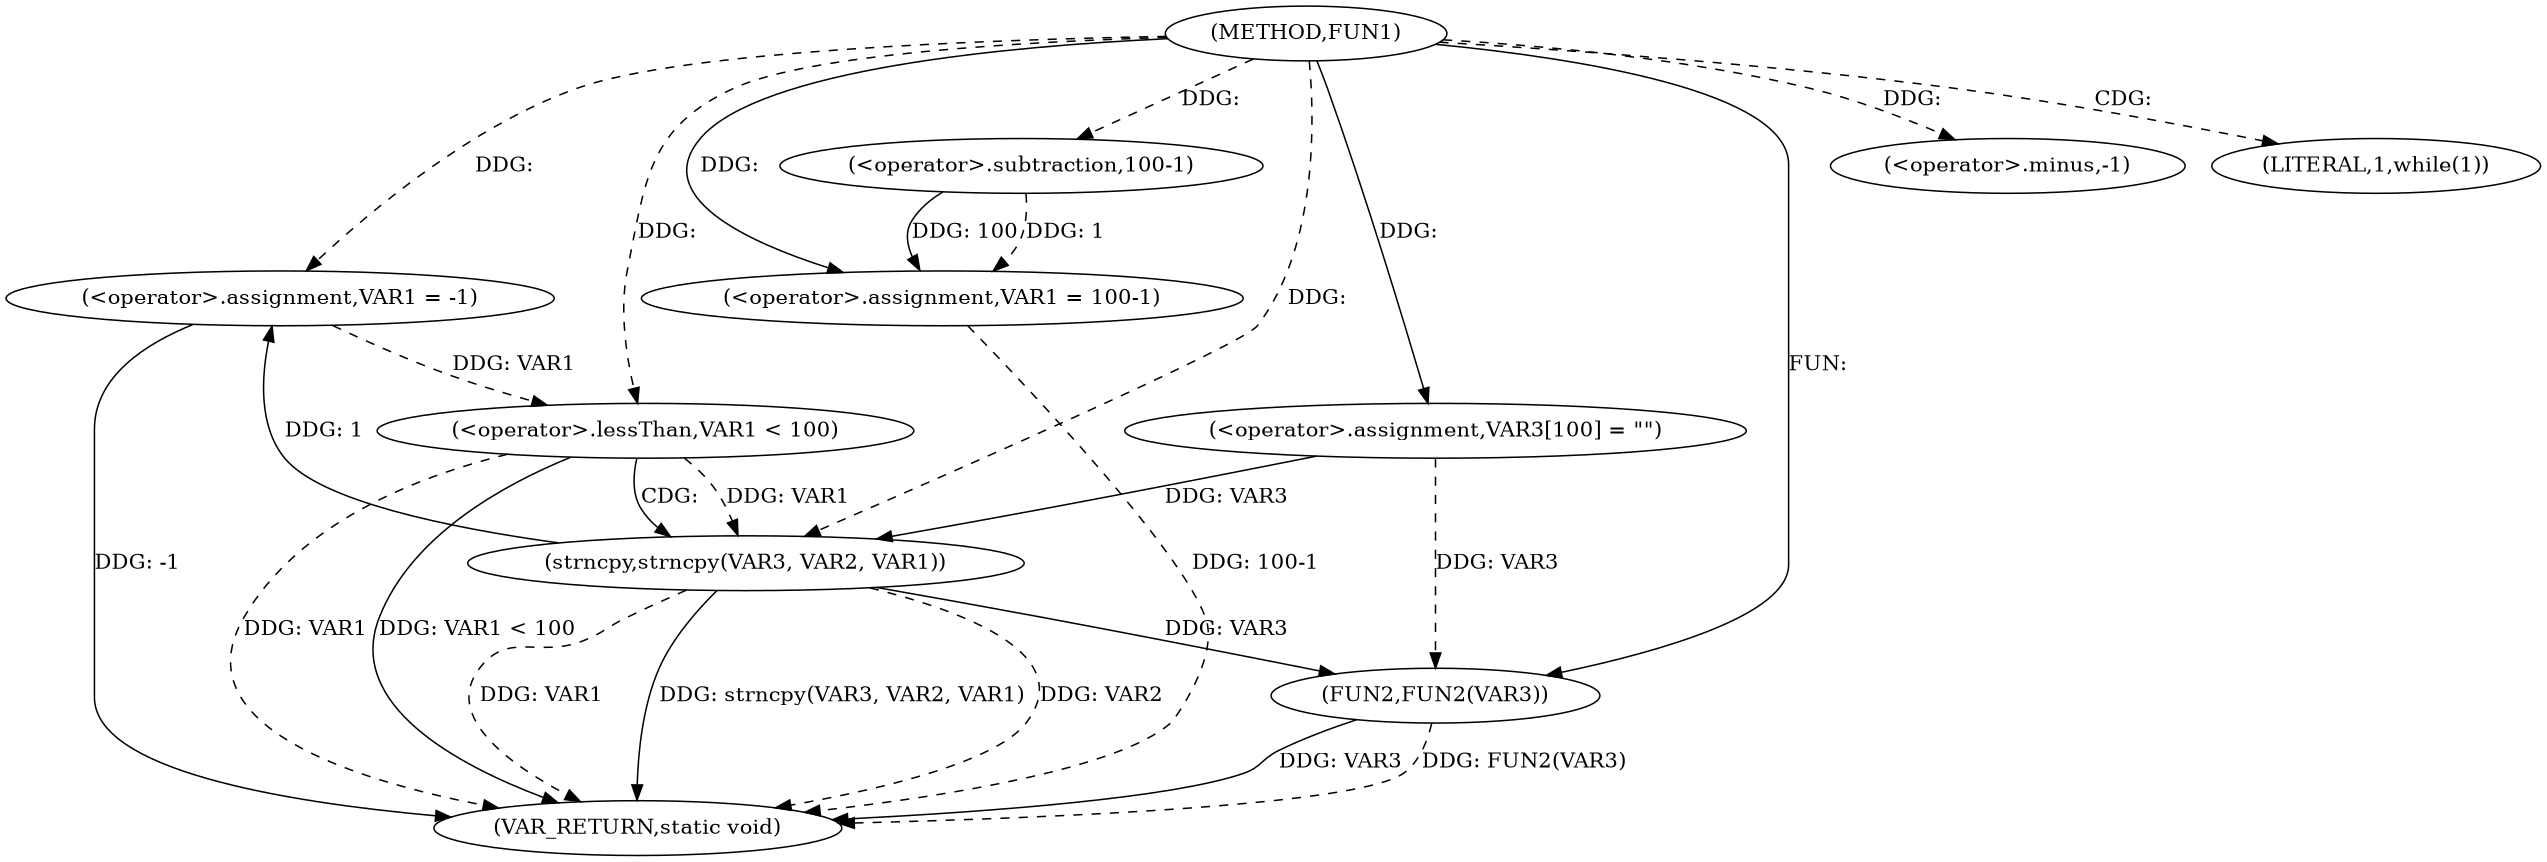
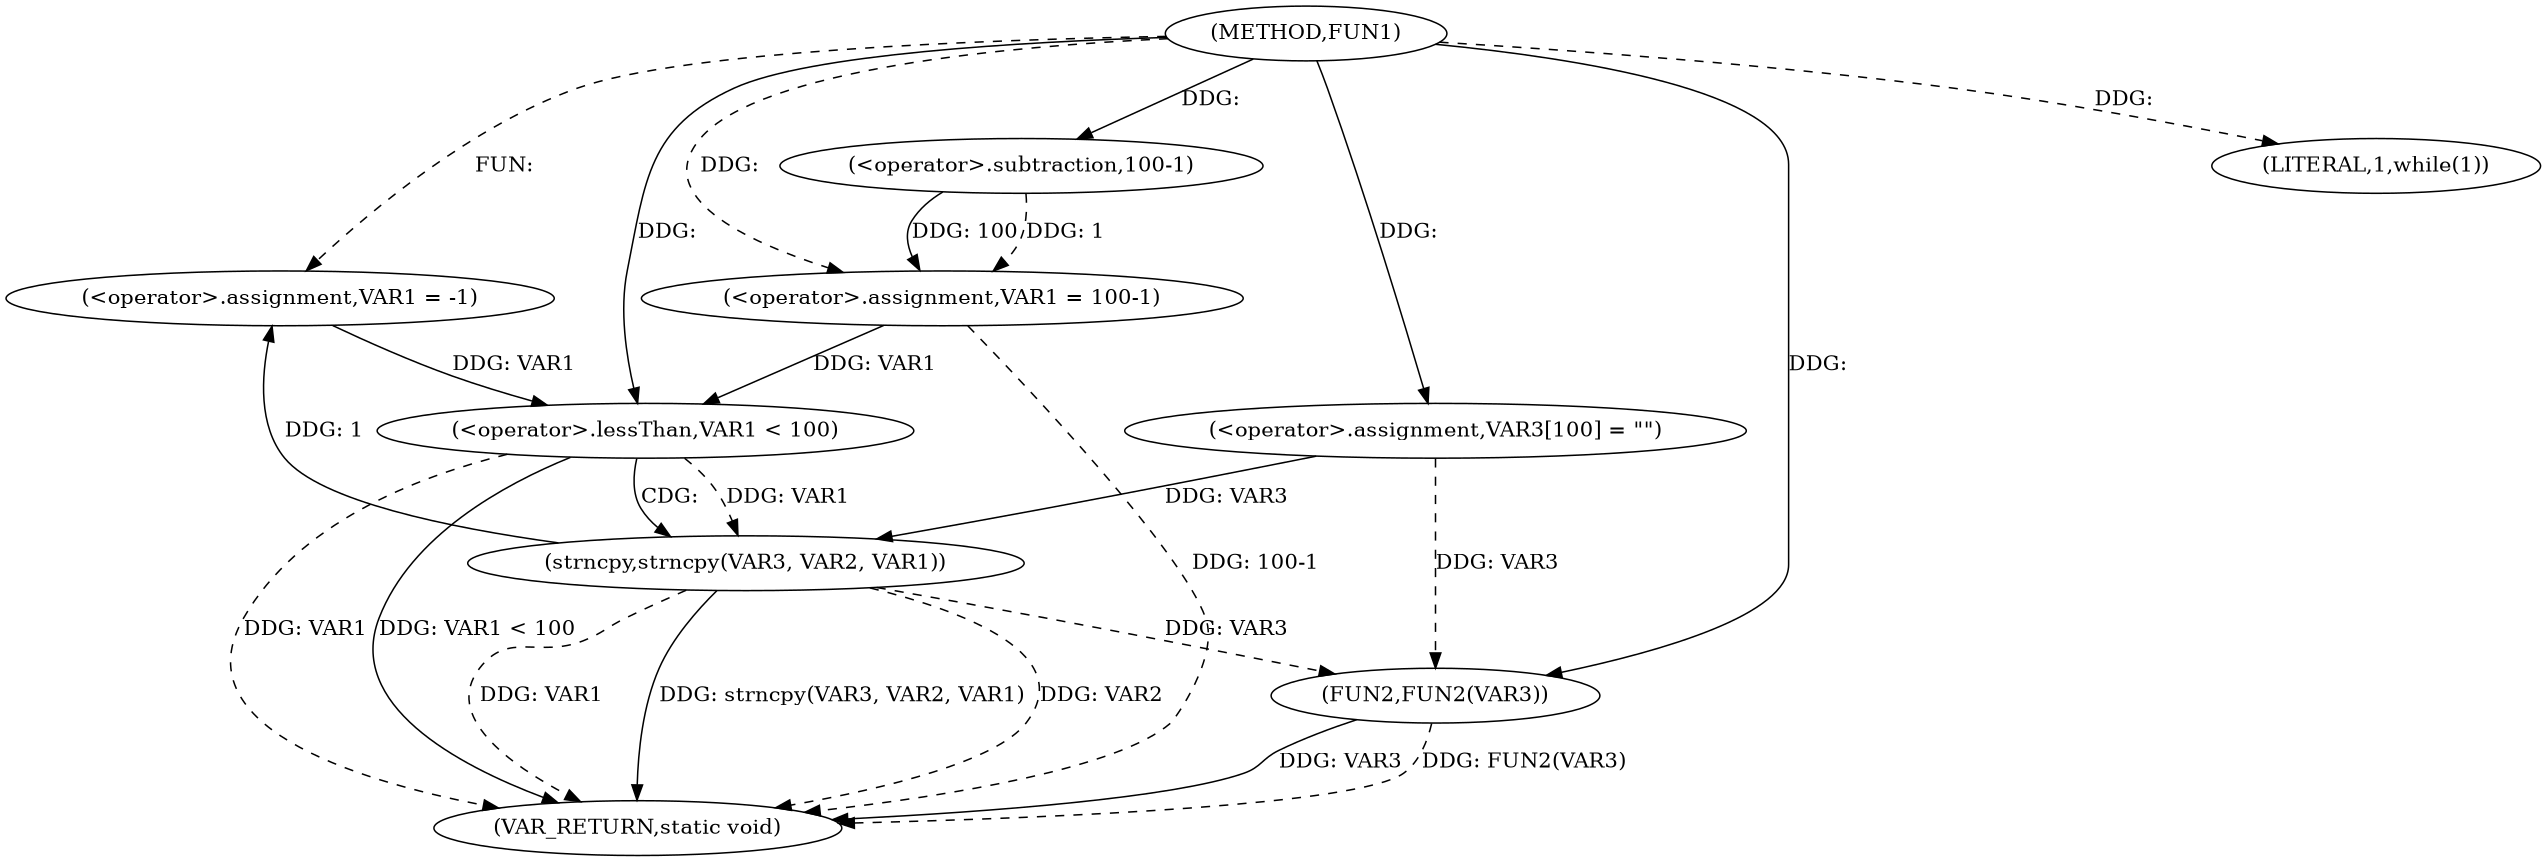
(780, 74) -> (780, 74)
(821, 81) -> (821, 81)
(1172, 96) -> (1172, 96)
(2127, 100) -> (2127, 100)
(508, 166) -> (508, 166)
(2008, 166) -> none
none -> (801, 362)
(1821, 365) -> (1821, 365)
(431, 368) -> (431, 368)
(1165, 375) -> none
(1098, 628) -> (1098, 628)
(94, 676) -> none
